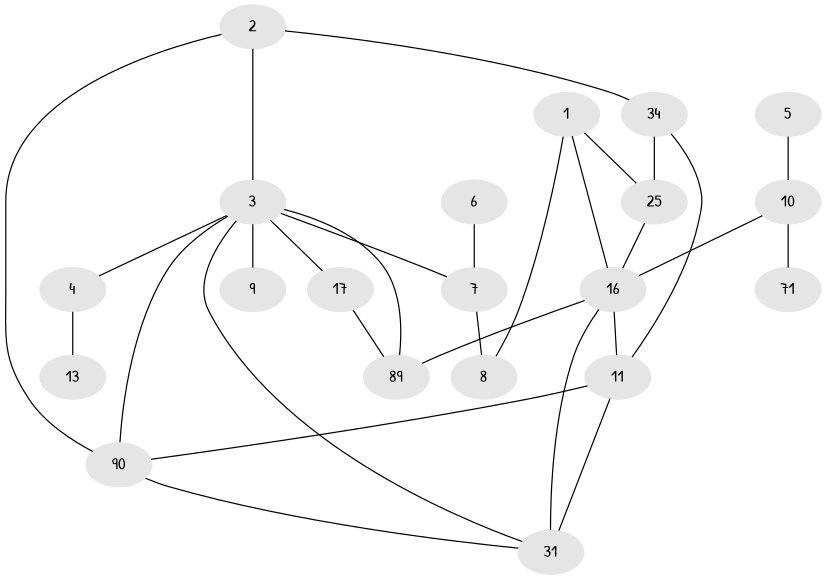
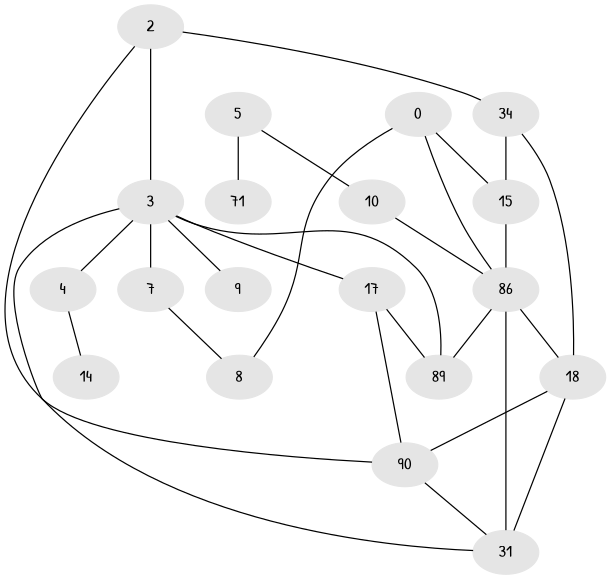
(567, 114) -> (418, 114)
(474, 202) -> none
(654, 202) -> (506, 202)
(788, 246) -> (238, 158)
(613, 290) -> (506, 290)
(146, 314) -> (388, 377)
(73, 377) -> (86, 377)
(618, 377) -> (573, 377)
